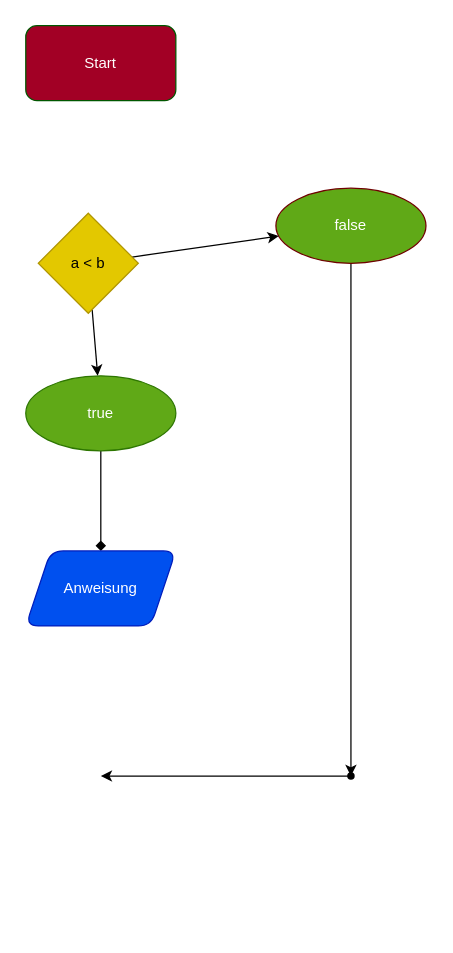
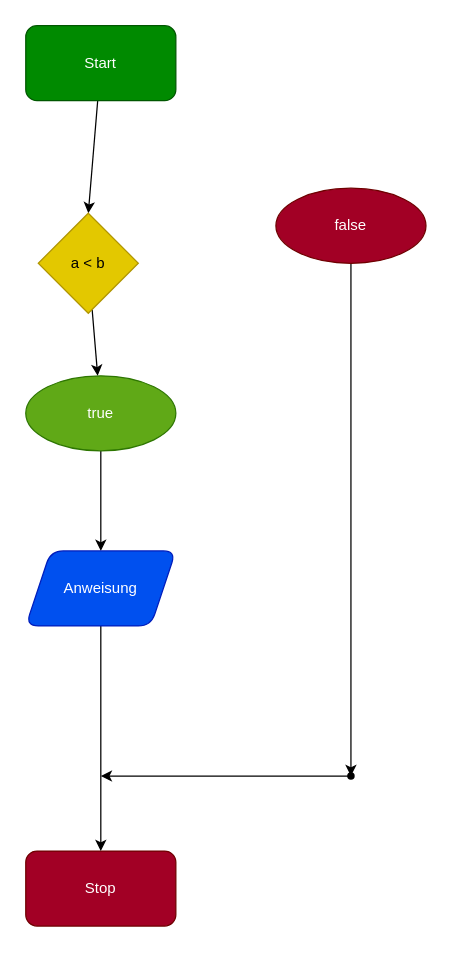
(101, 63) -> (101, 63)
none -> (93, 153)
(351, 226) -> (351, 226)
(201, 247) -> none
(101, 540) -> (101, 541)
none -> (101, 734)
none -> (101, 888)
